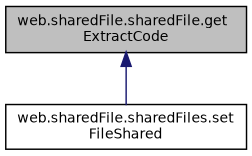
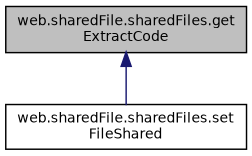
(126, 30) -> (126, 30)
